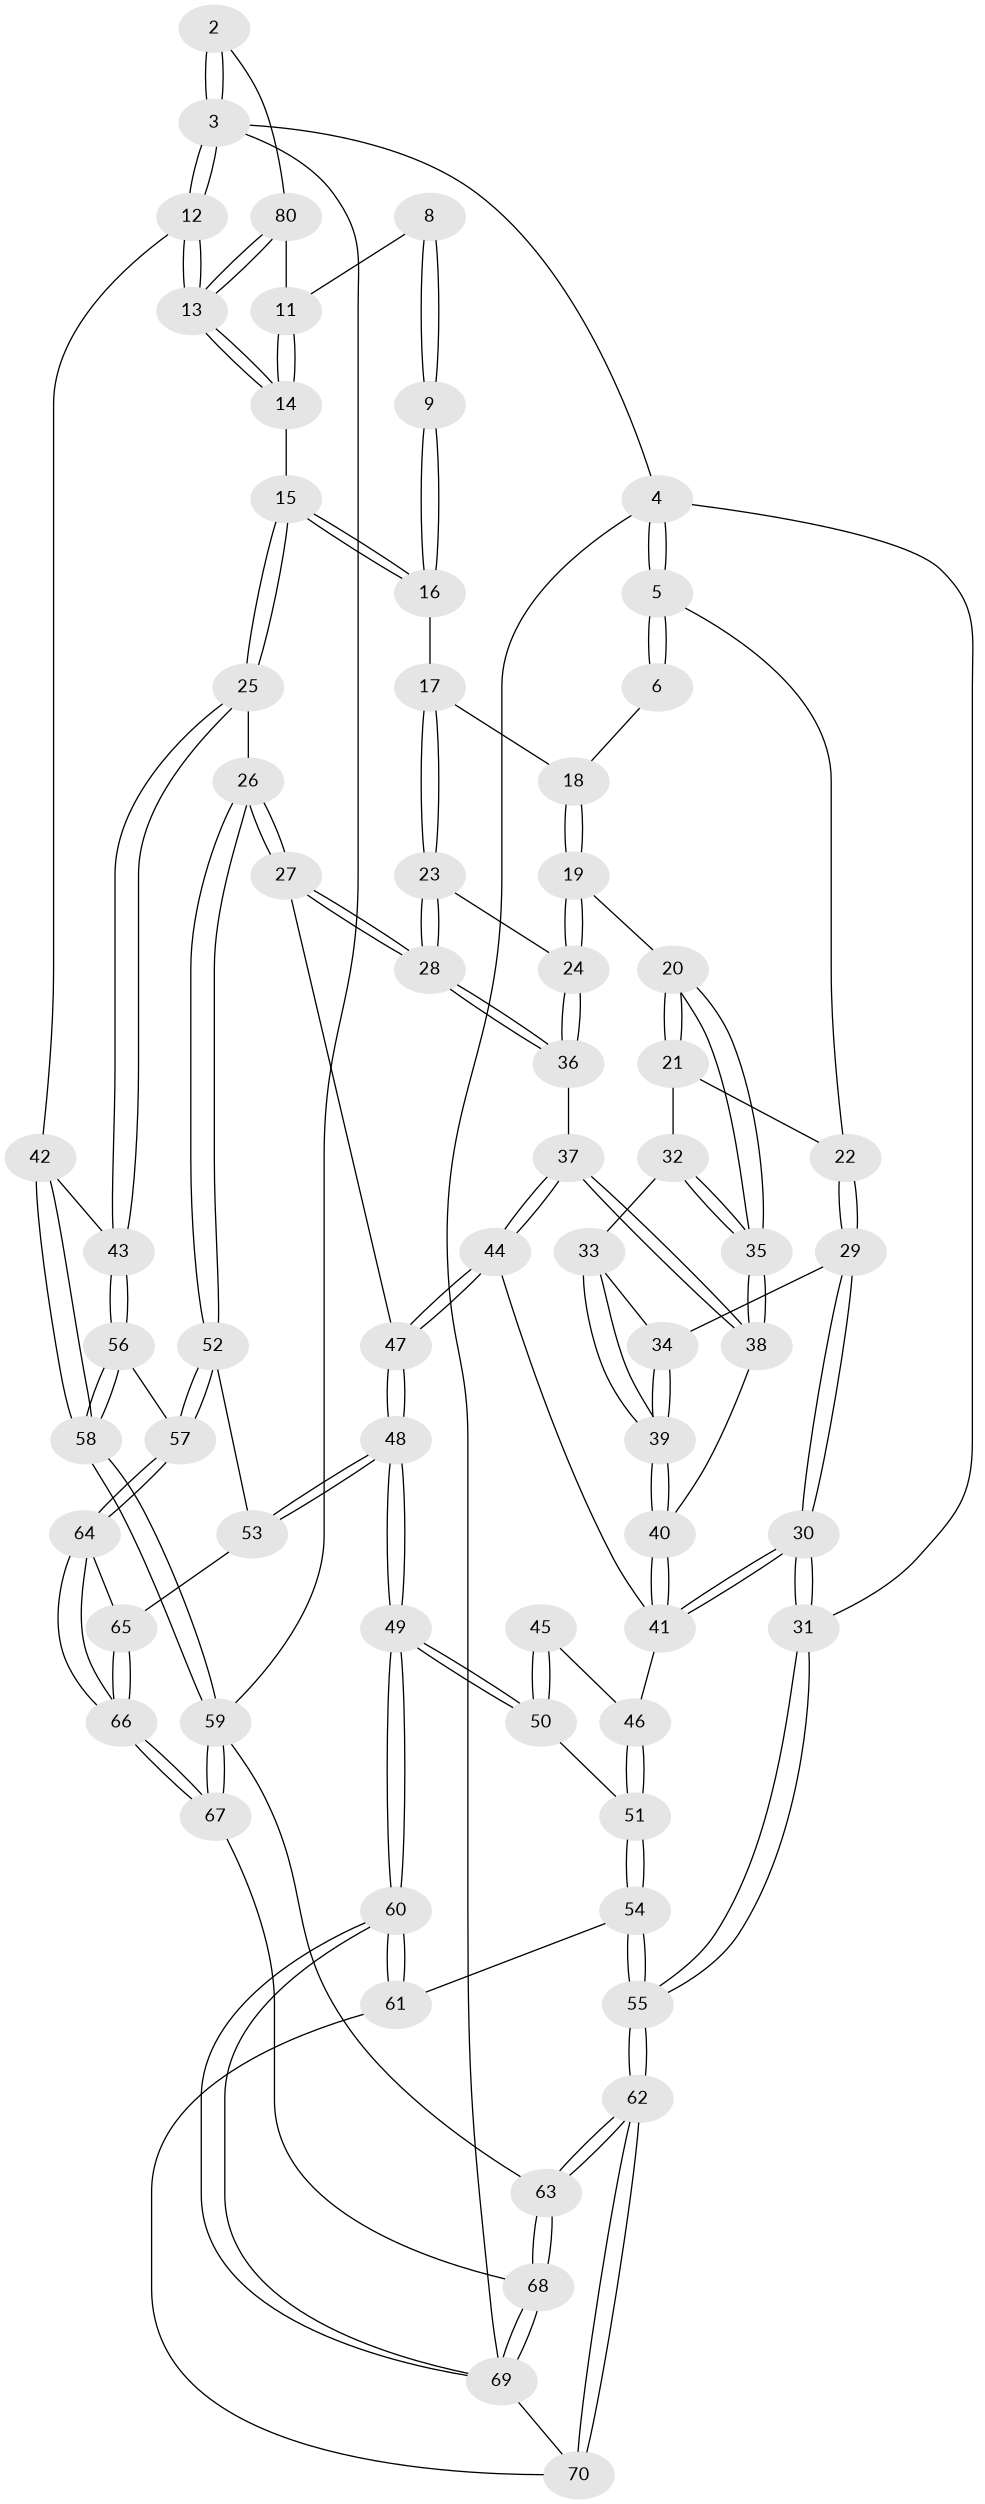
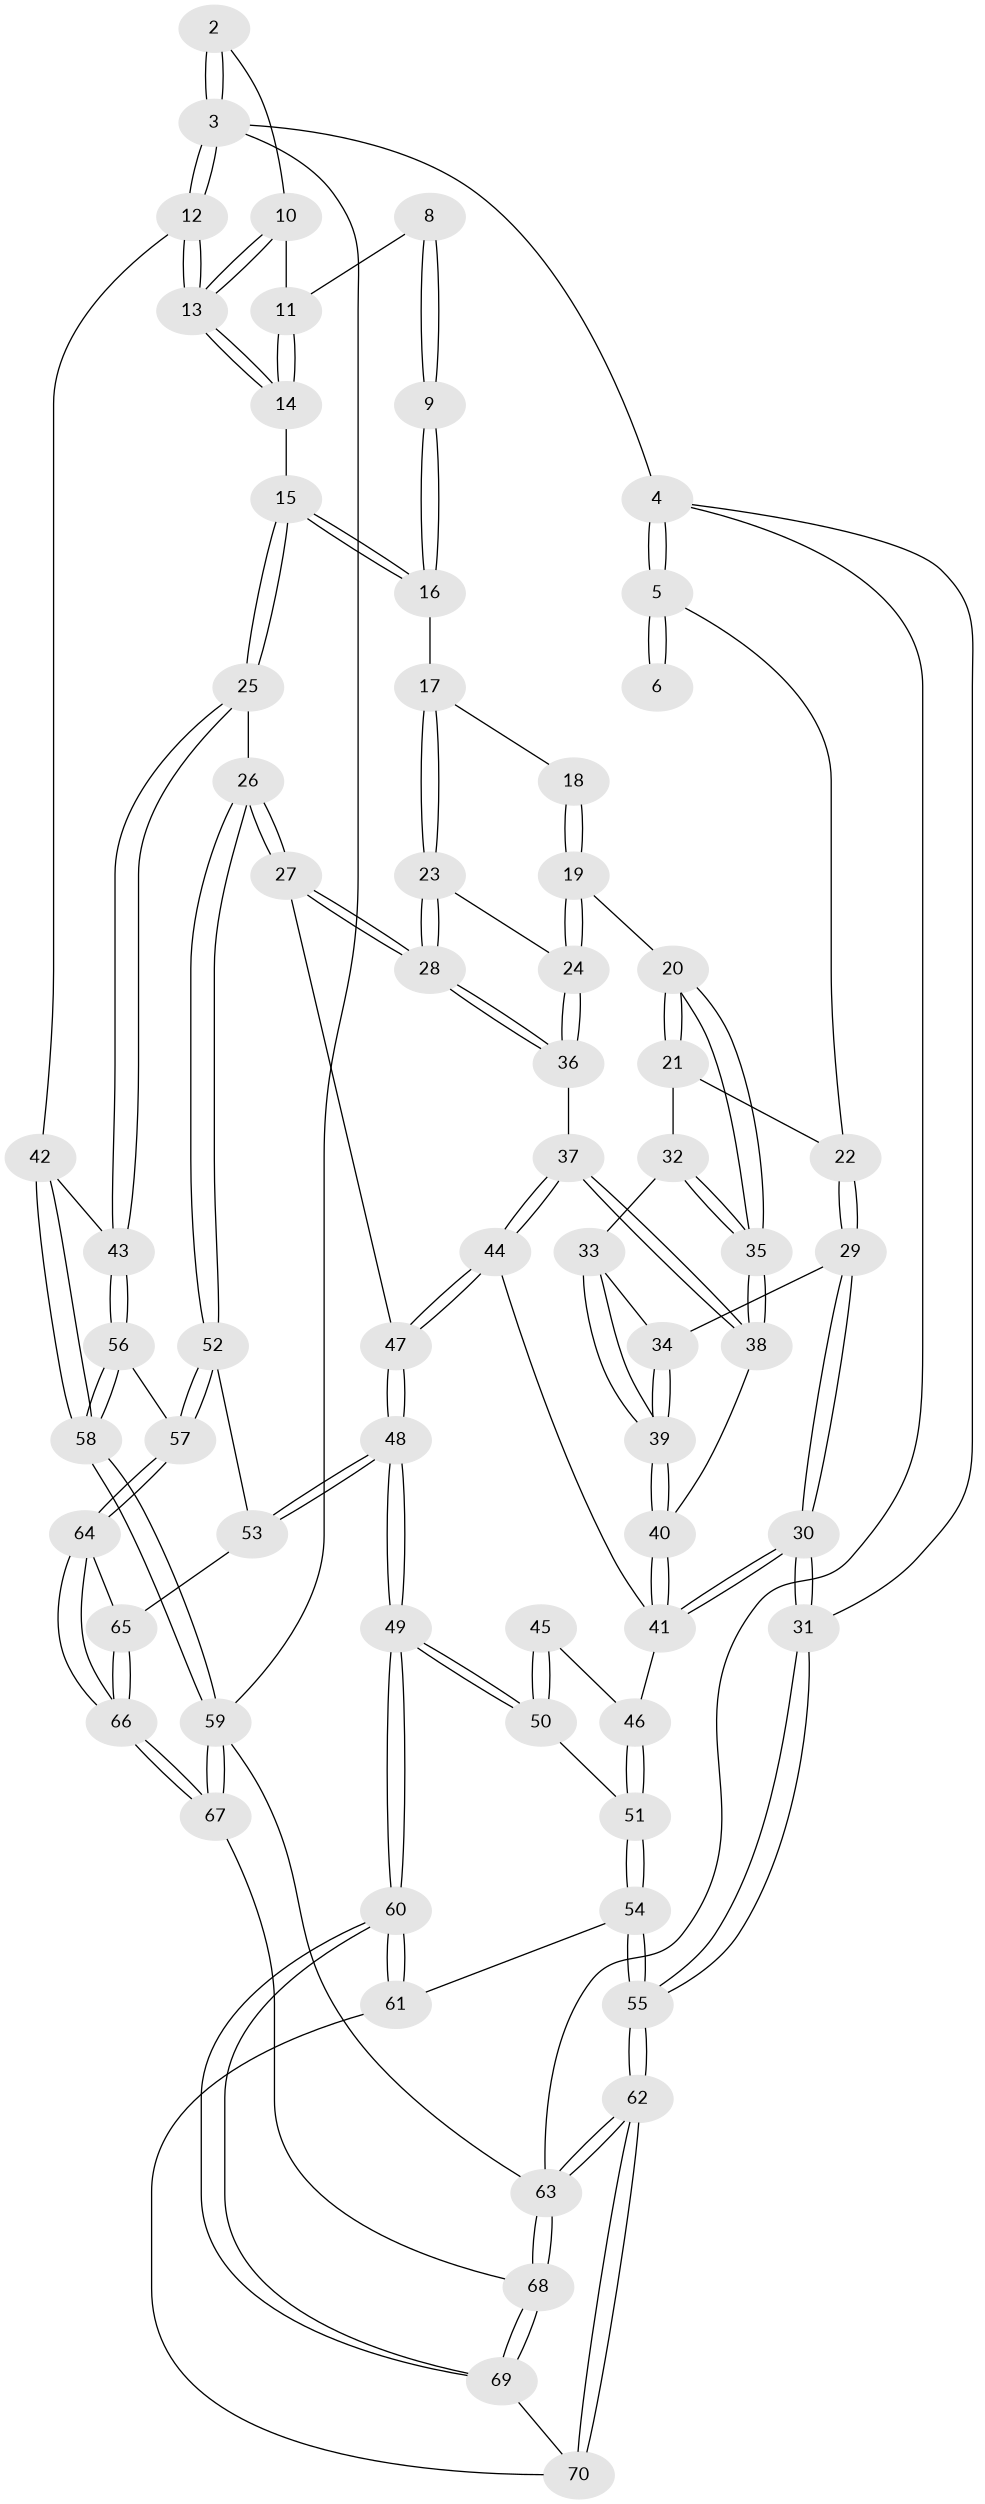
(286, 217) -> (286, 217)
(616, 735) -> none
(467, 1408) -> (923, 1354)
